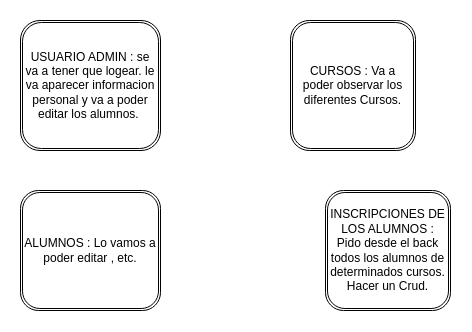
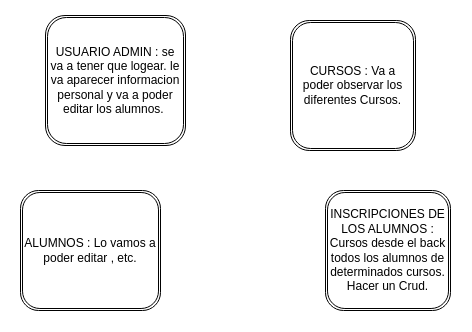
(91, 86) -> (116, 81)
(388, 251) -> (388, 251)
